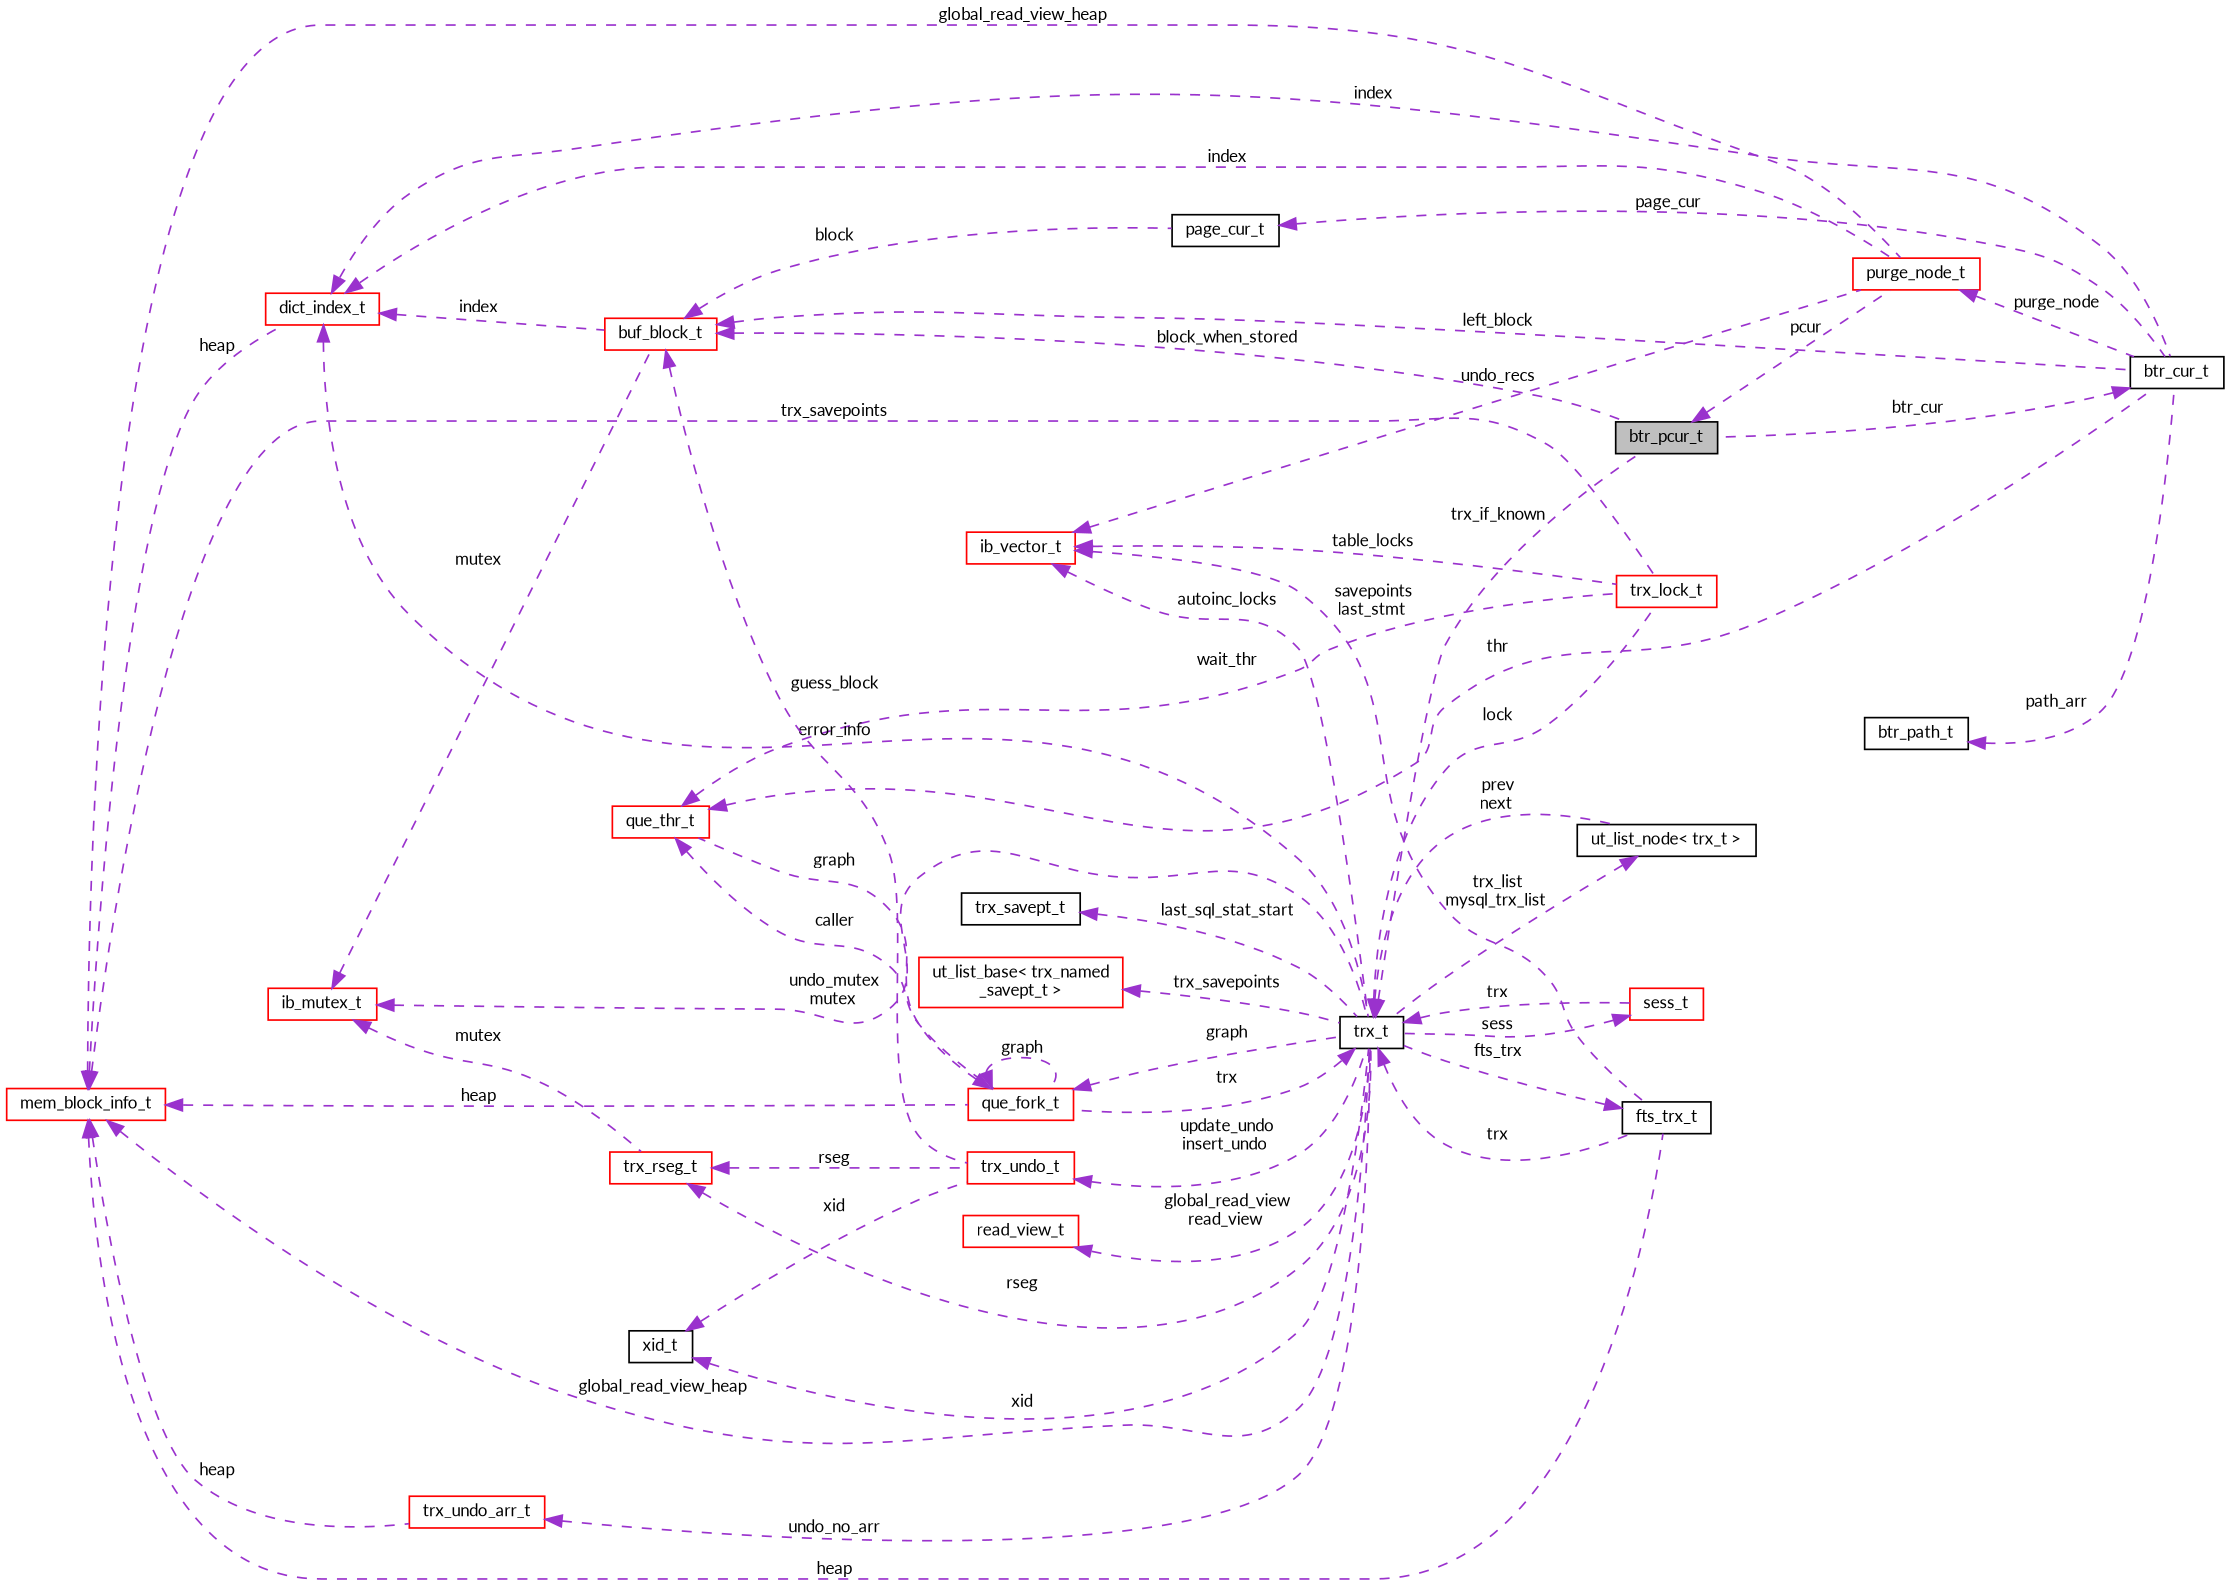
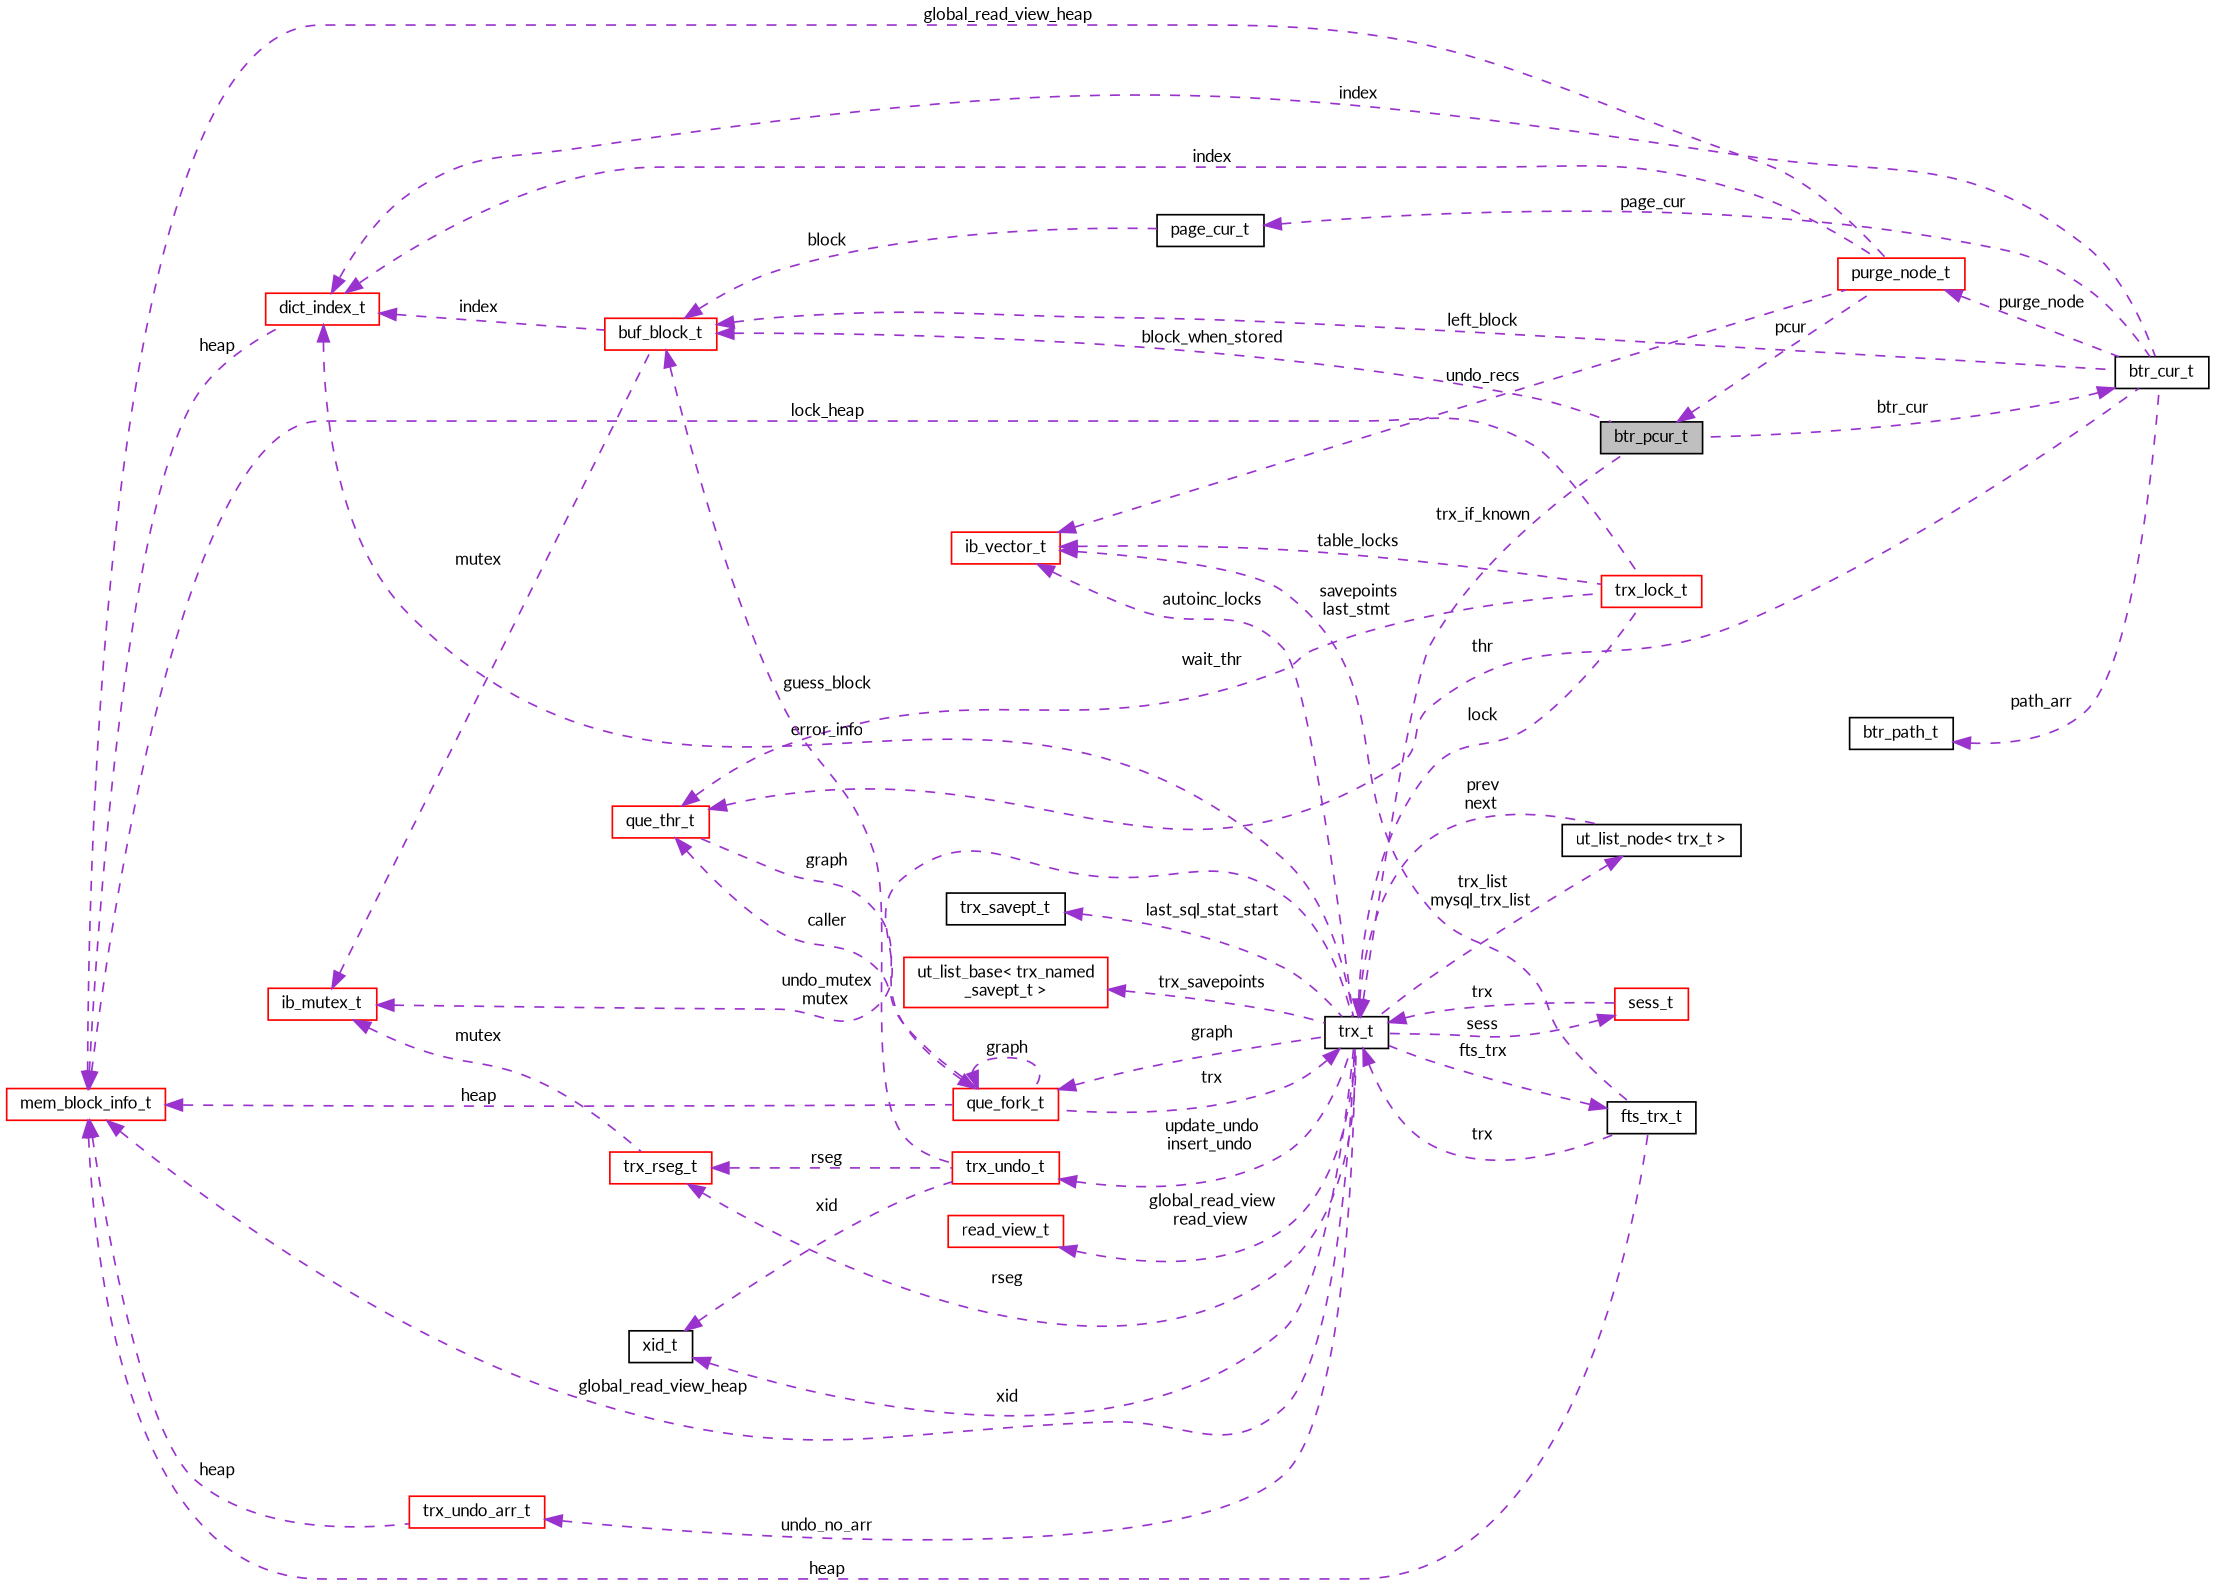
(833, 412) -> (825, 412)
